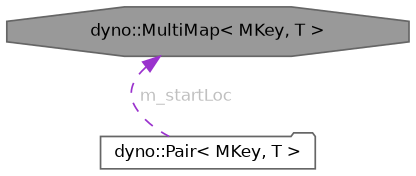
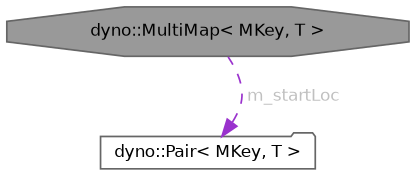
(135, 107) -> (242, 89)
